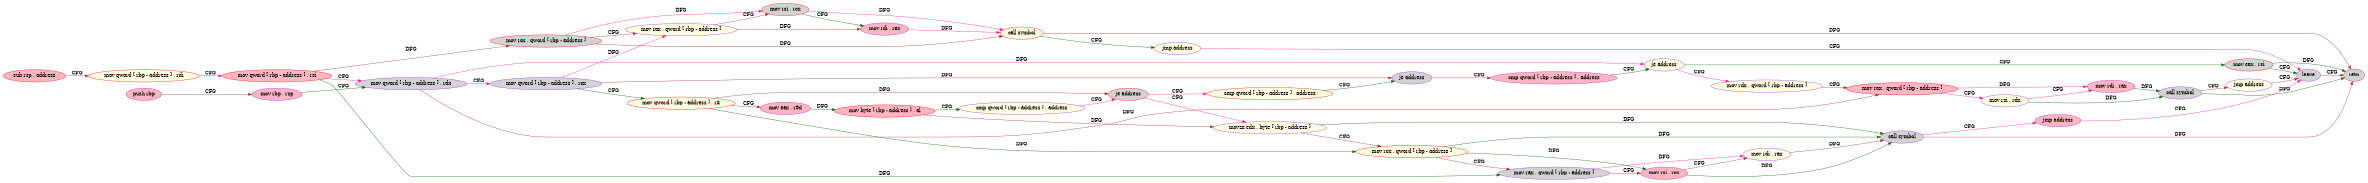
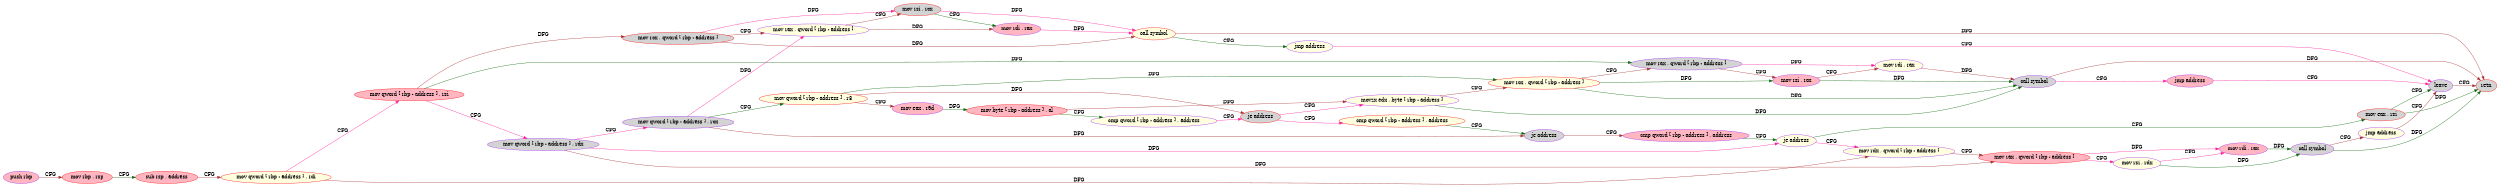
(332, 90) -> (122, 177)
(277, 94) -> (87, 177)
none -> (1096, 183)
